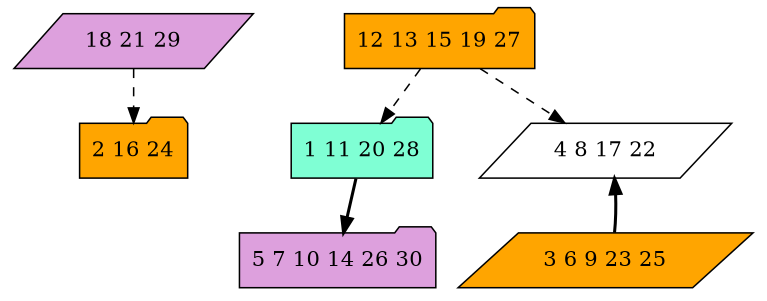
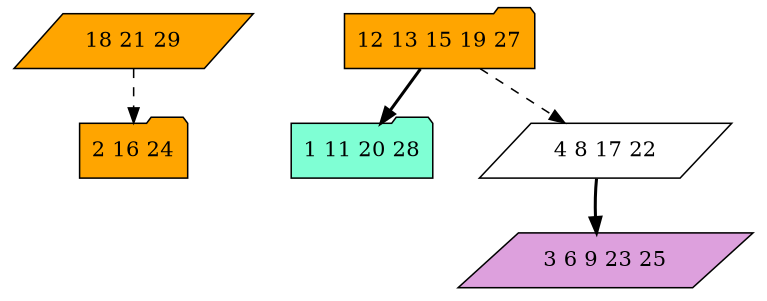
(134, 41) -> (134, 41)
(405, 90) -> (405, 90)
(616, 213) -> (595, 198)
(338, 260) -> none
(606, 260) -> (606, 260)
